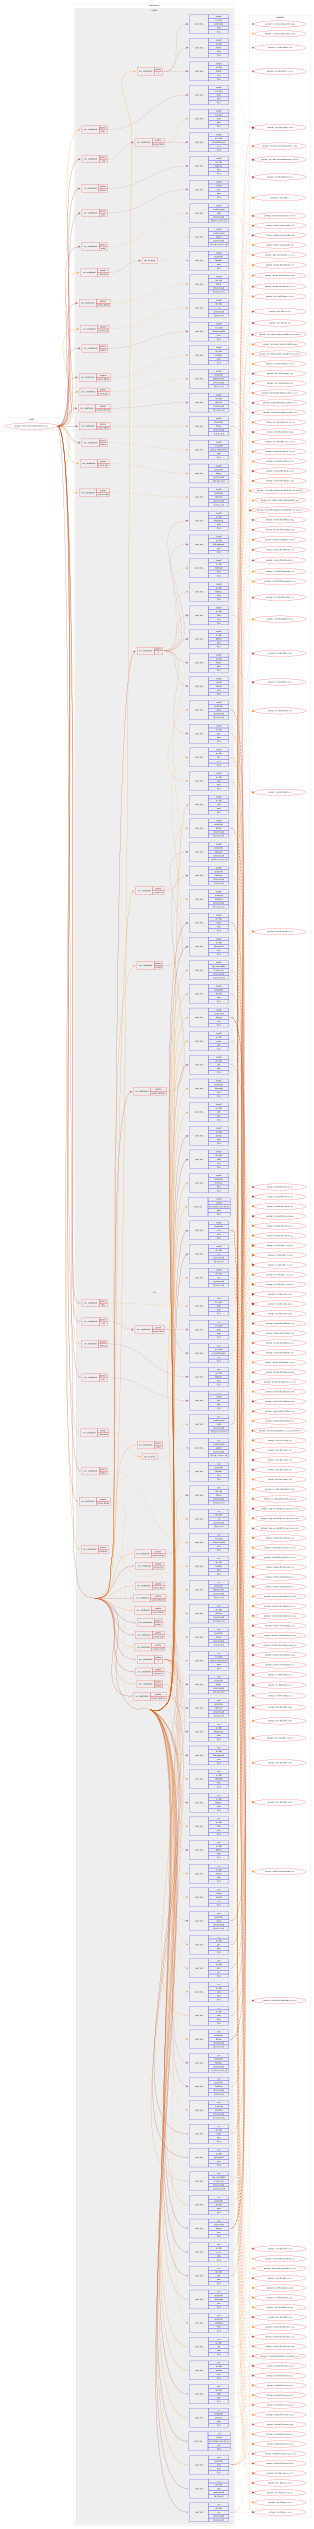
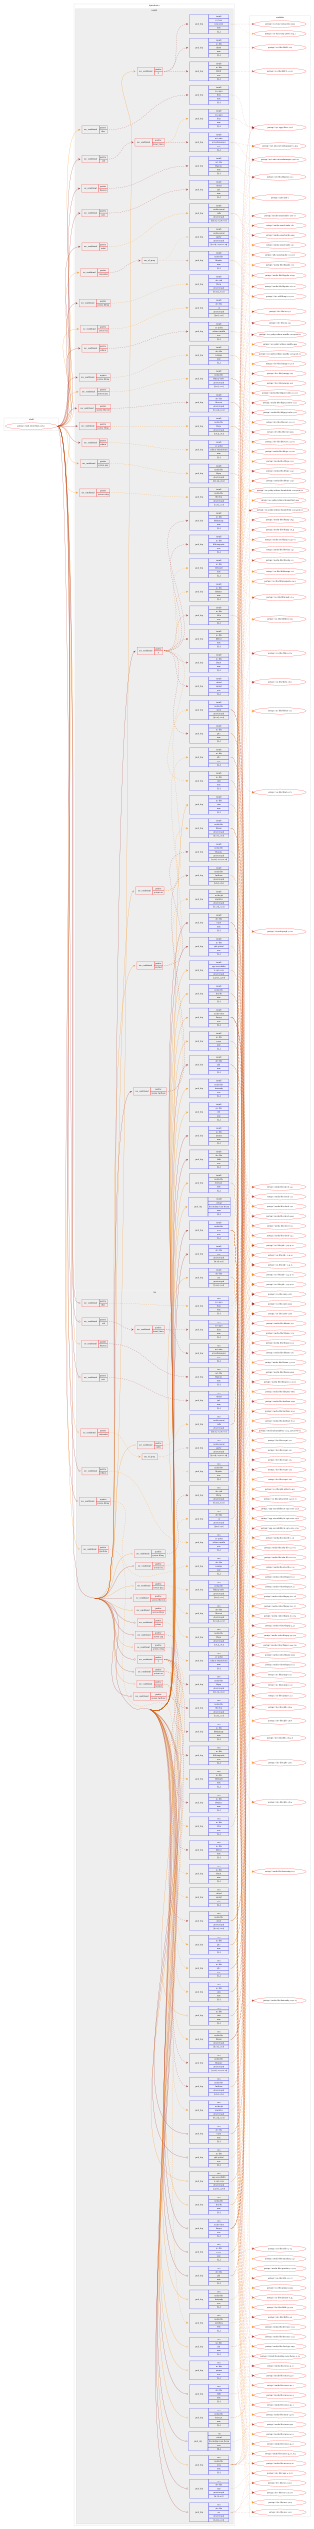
(31, 426) -> (31, 426)
